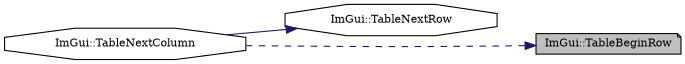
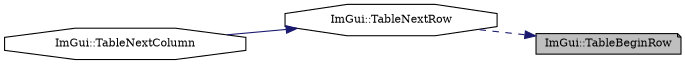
(386, 47) -> (501, 32)
